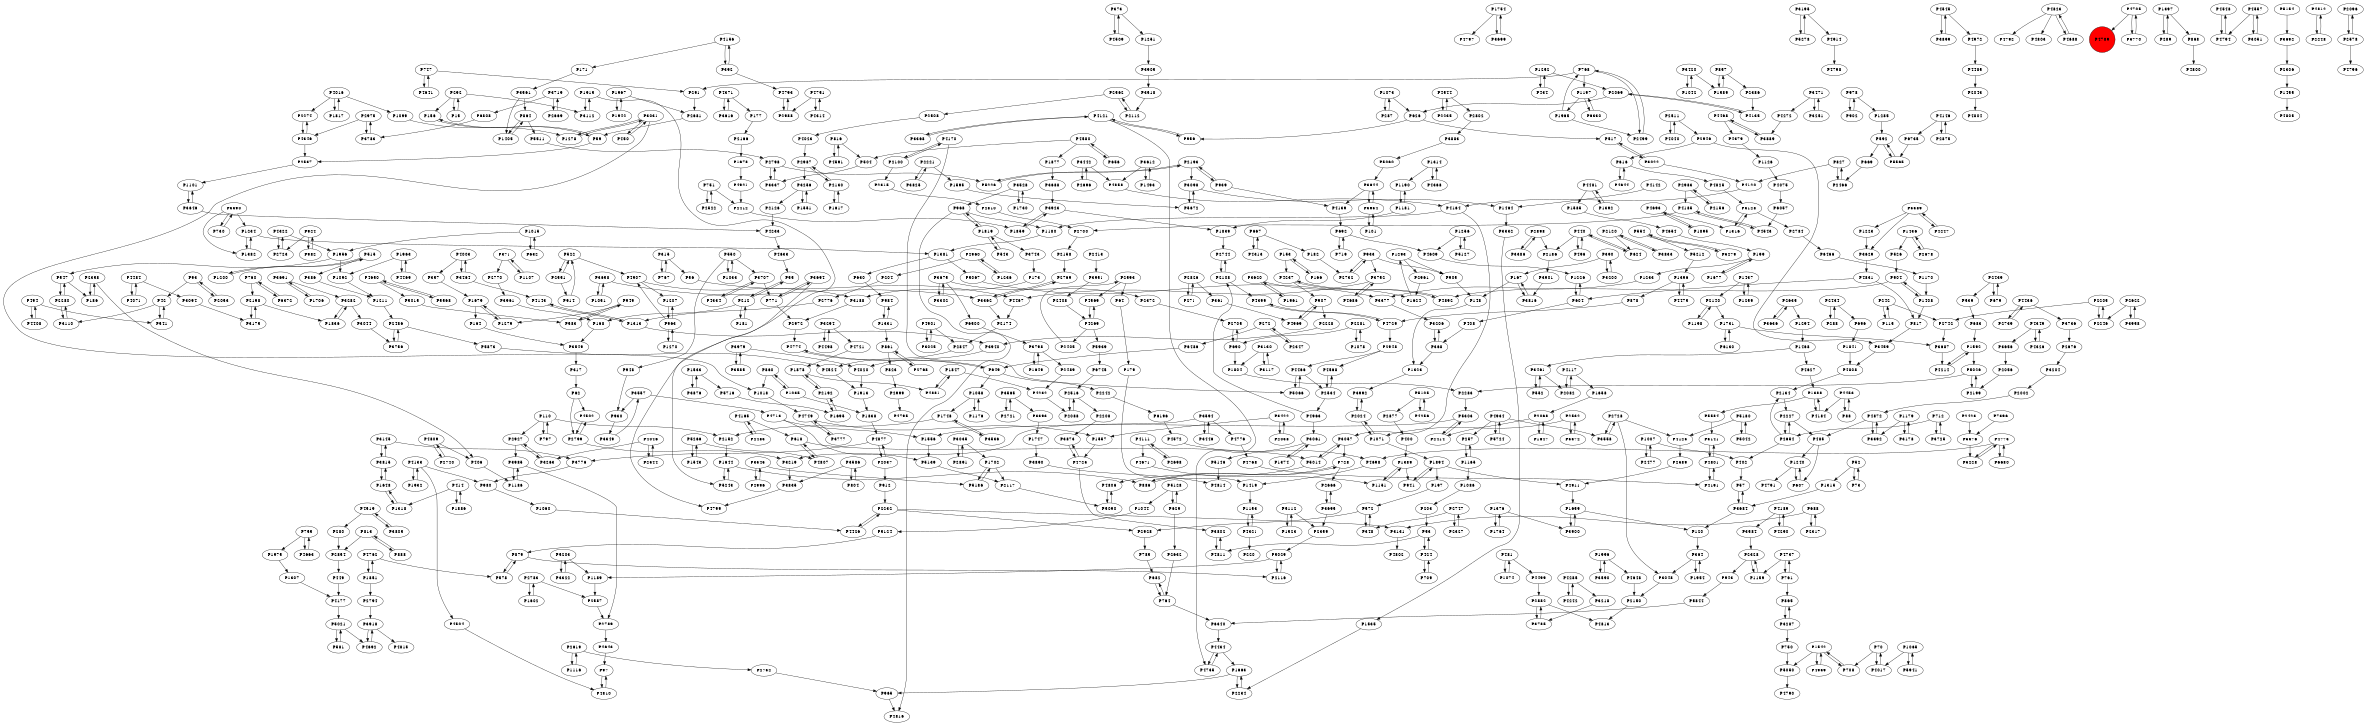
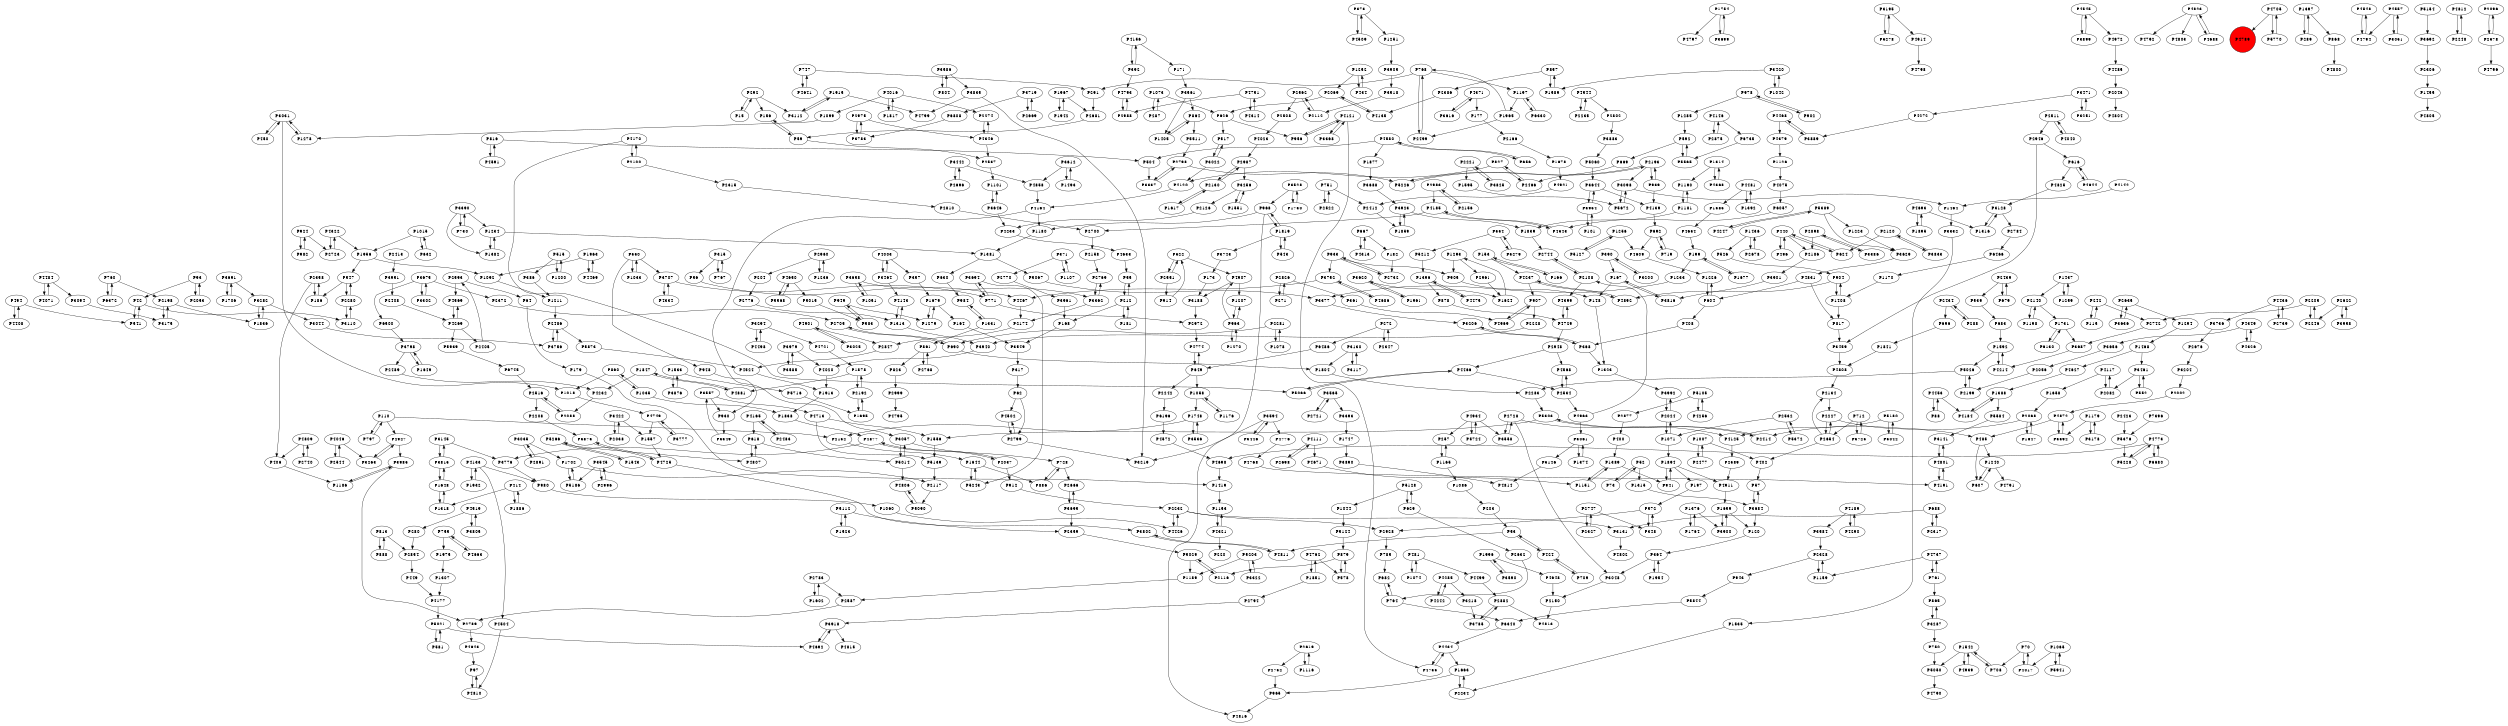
(790, 472) -> (1141, 235)
